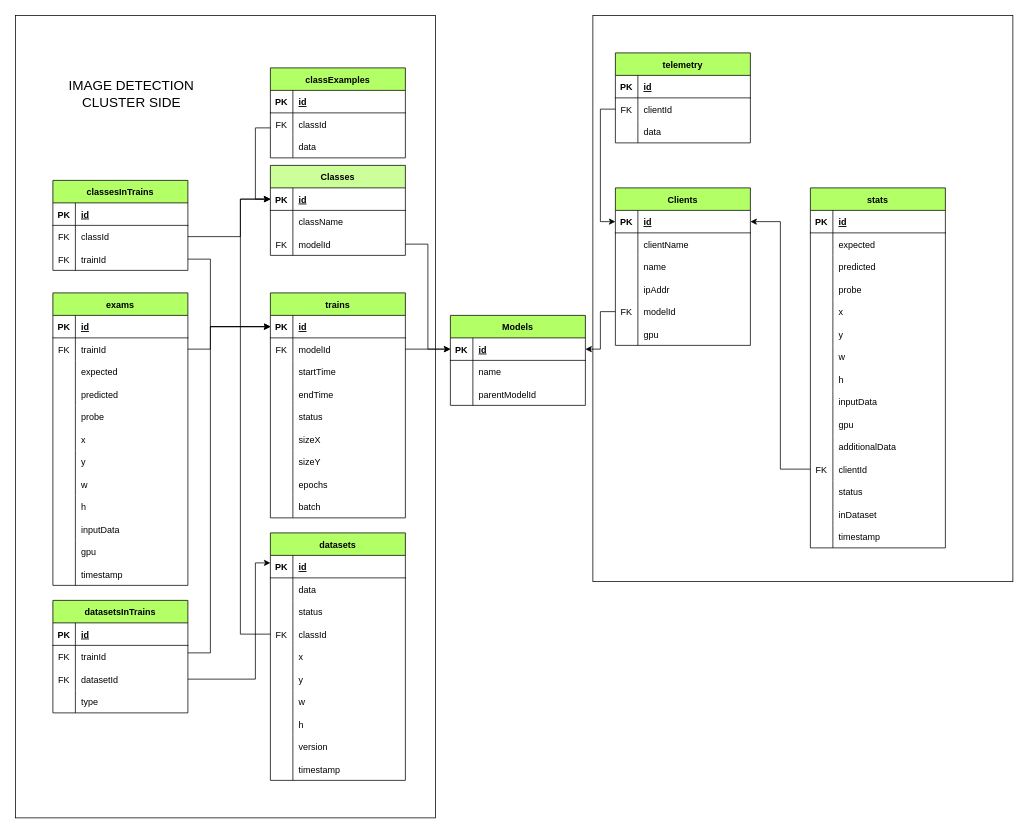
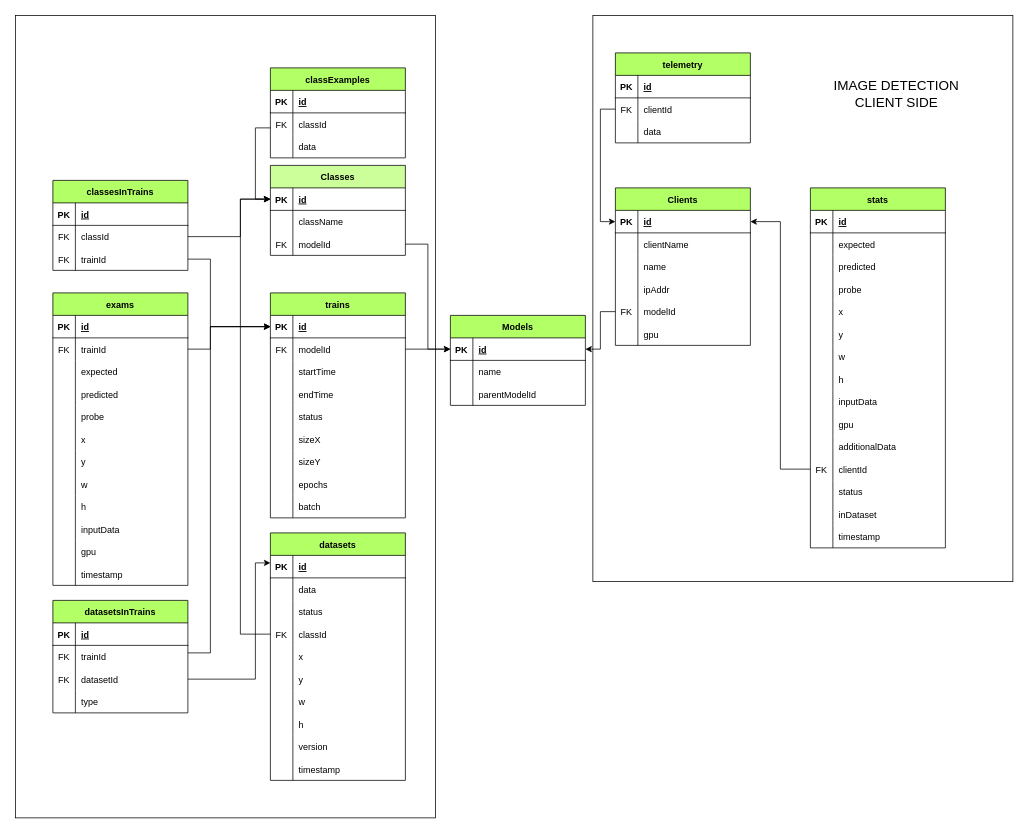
(132, 94) -> none
none -> (897, 94)
